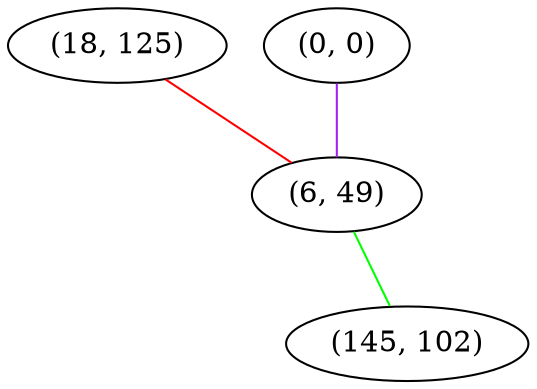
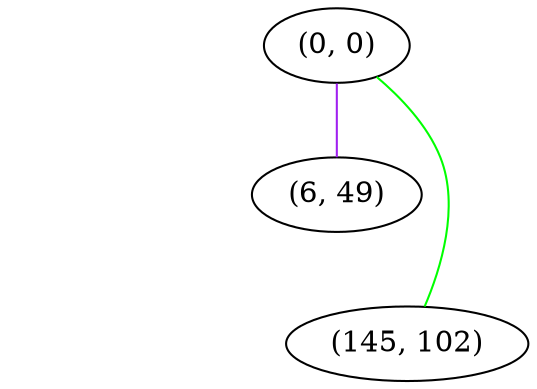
(117, 46) -> none
(372, 269) -> (447, 182)
